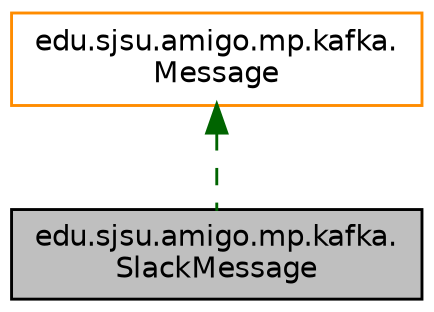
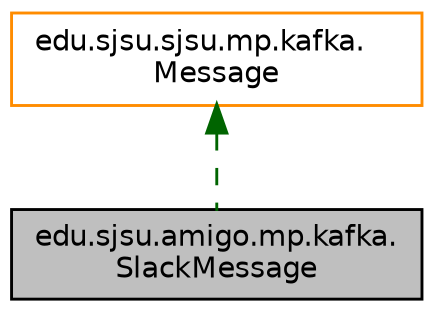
(217, 59) -> (217, 59)
